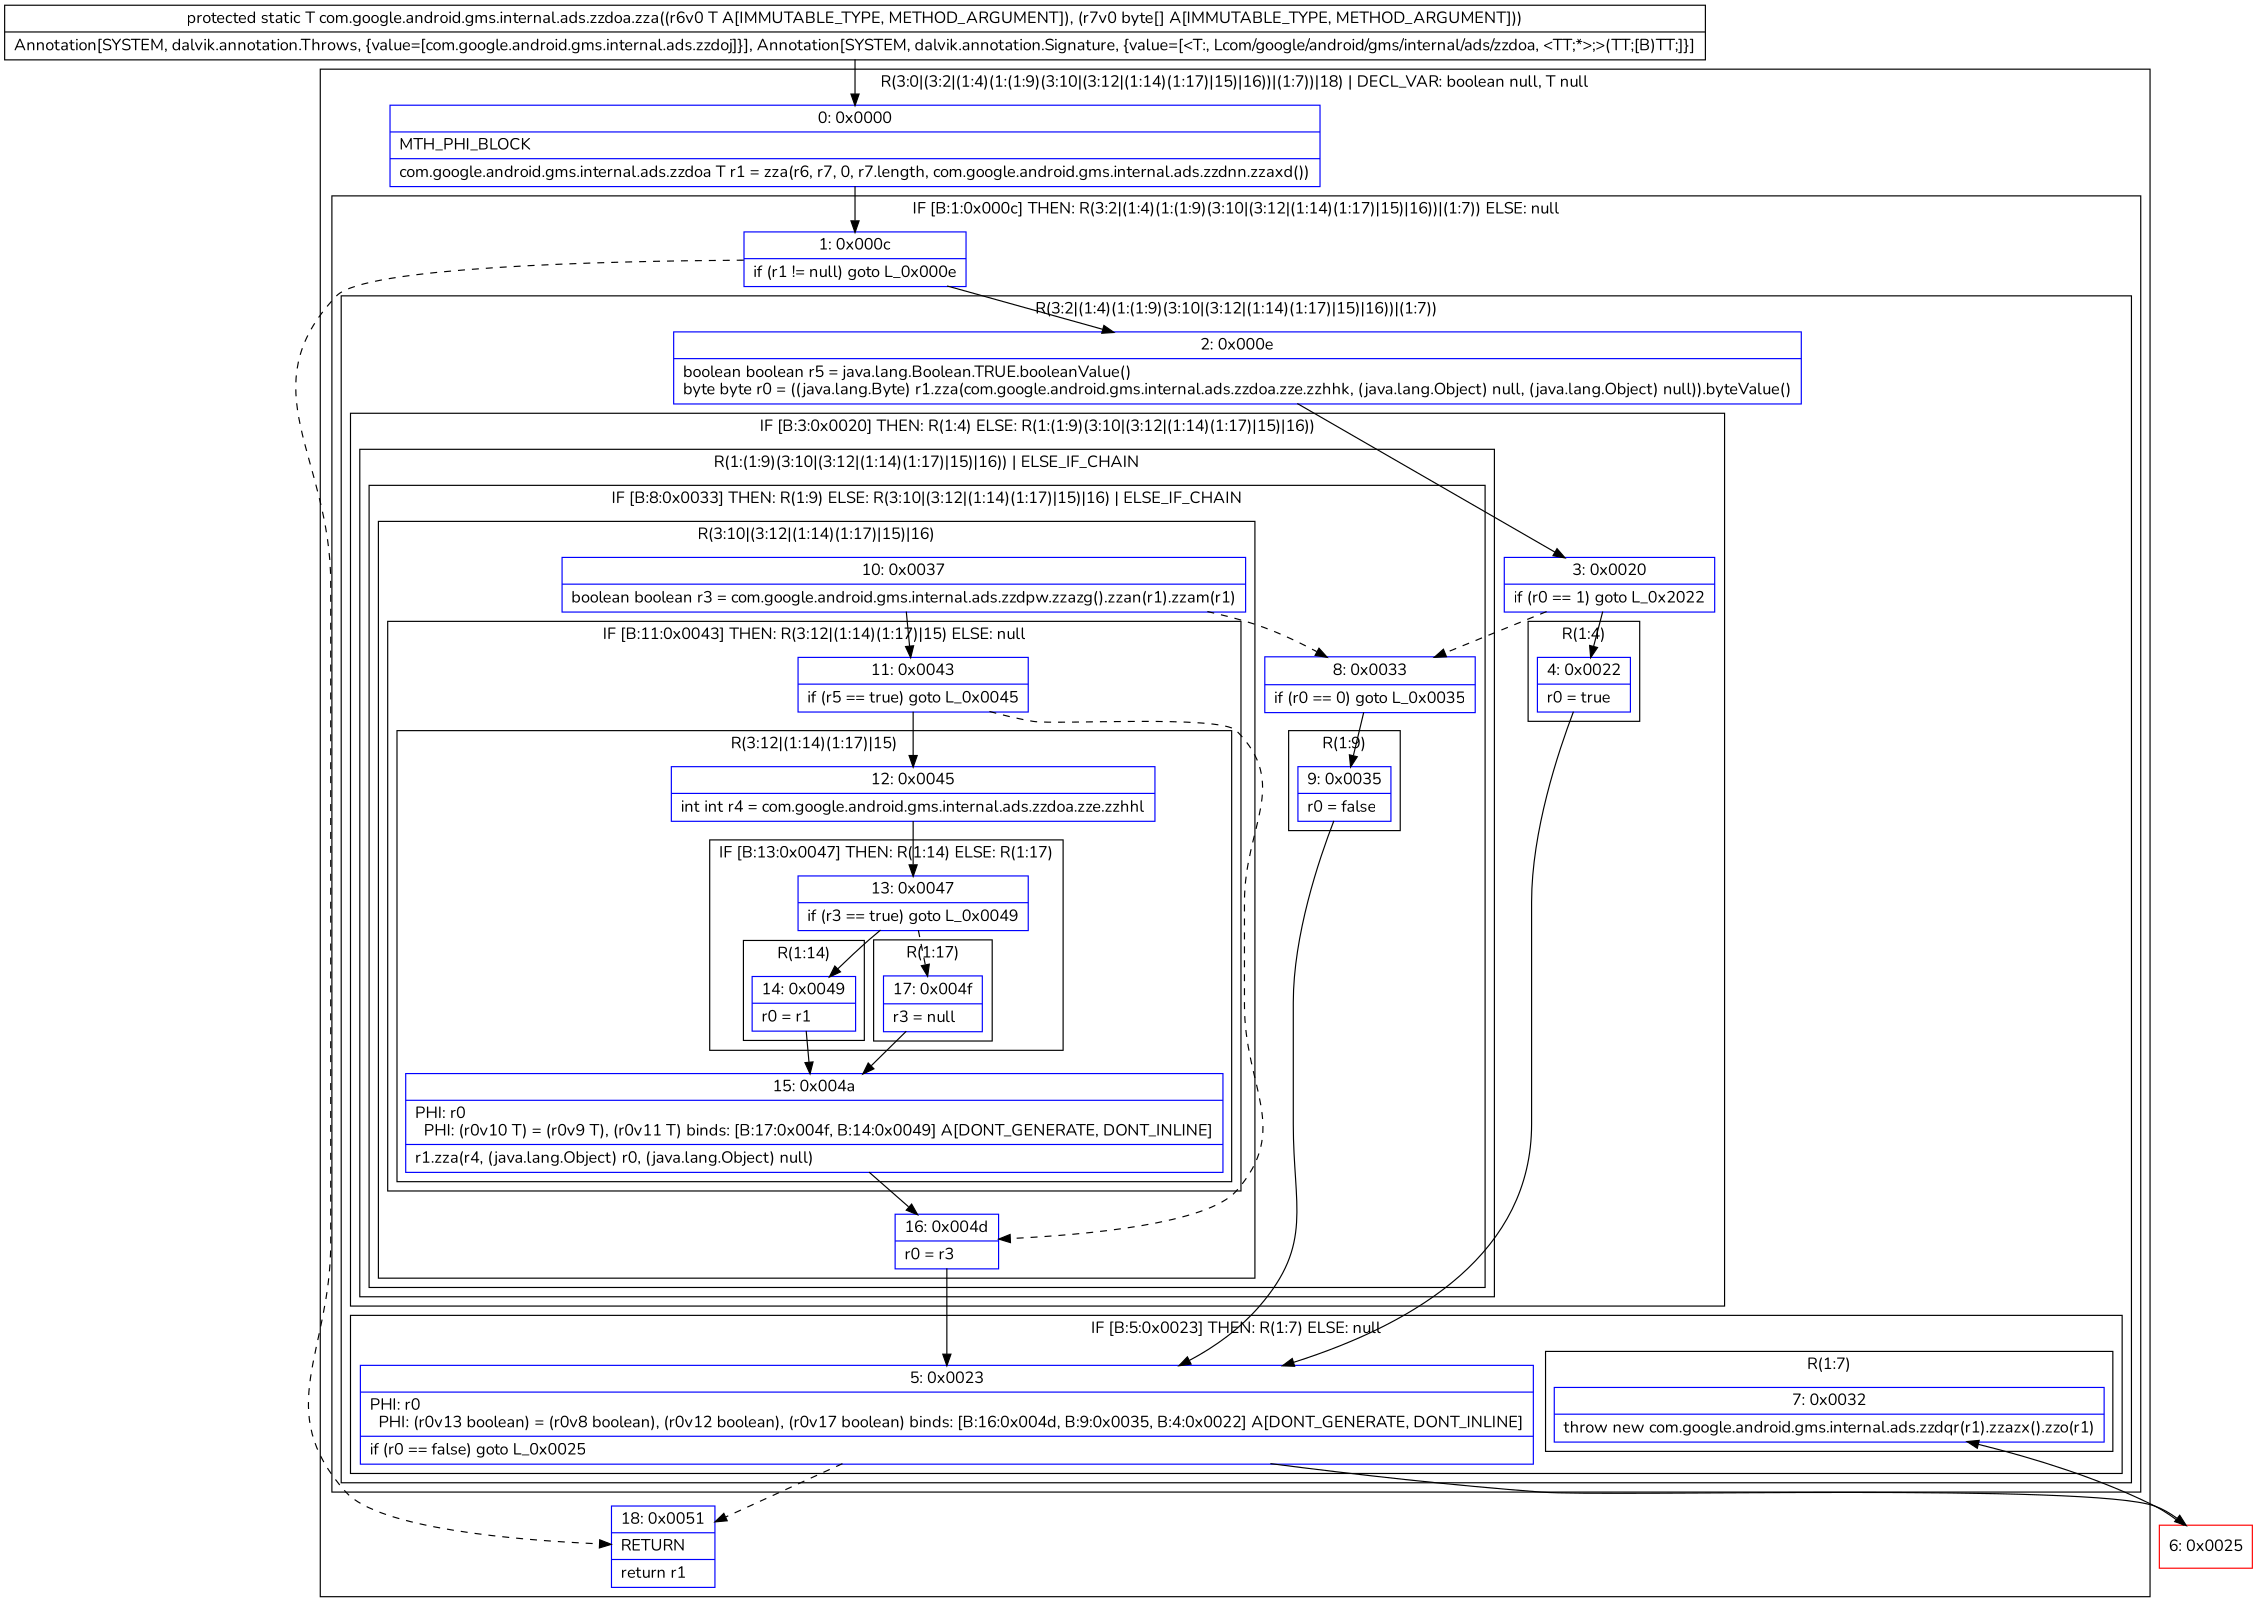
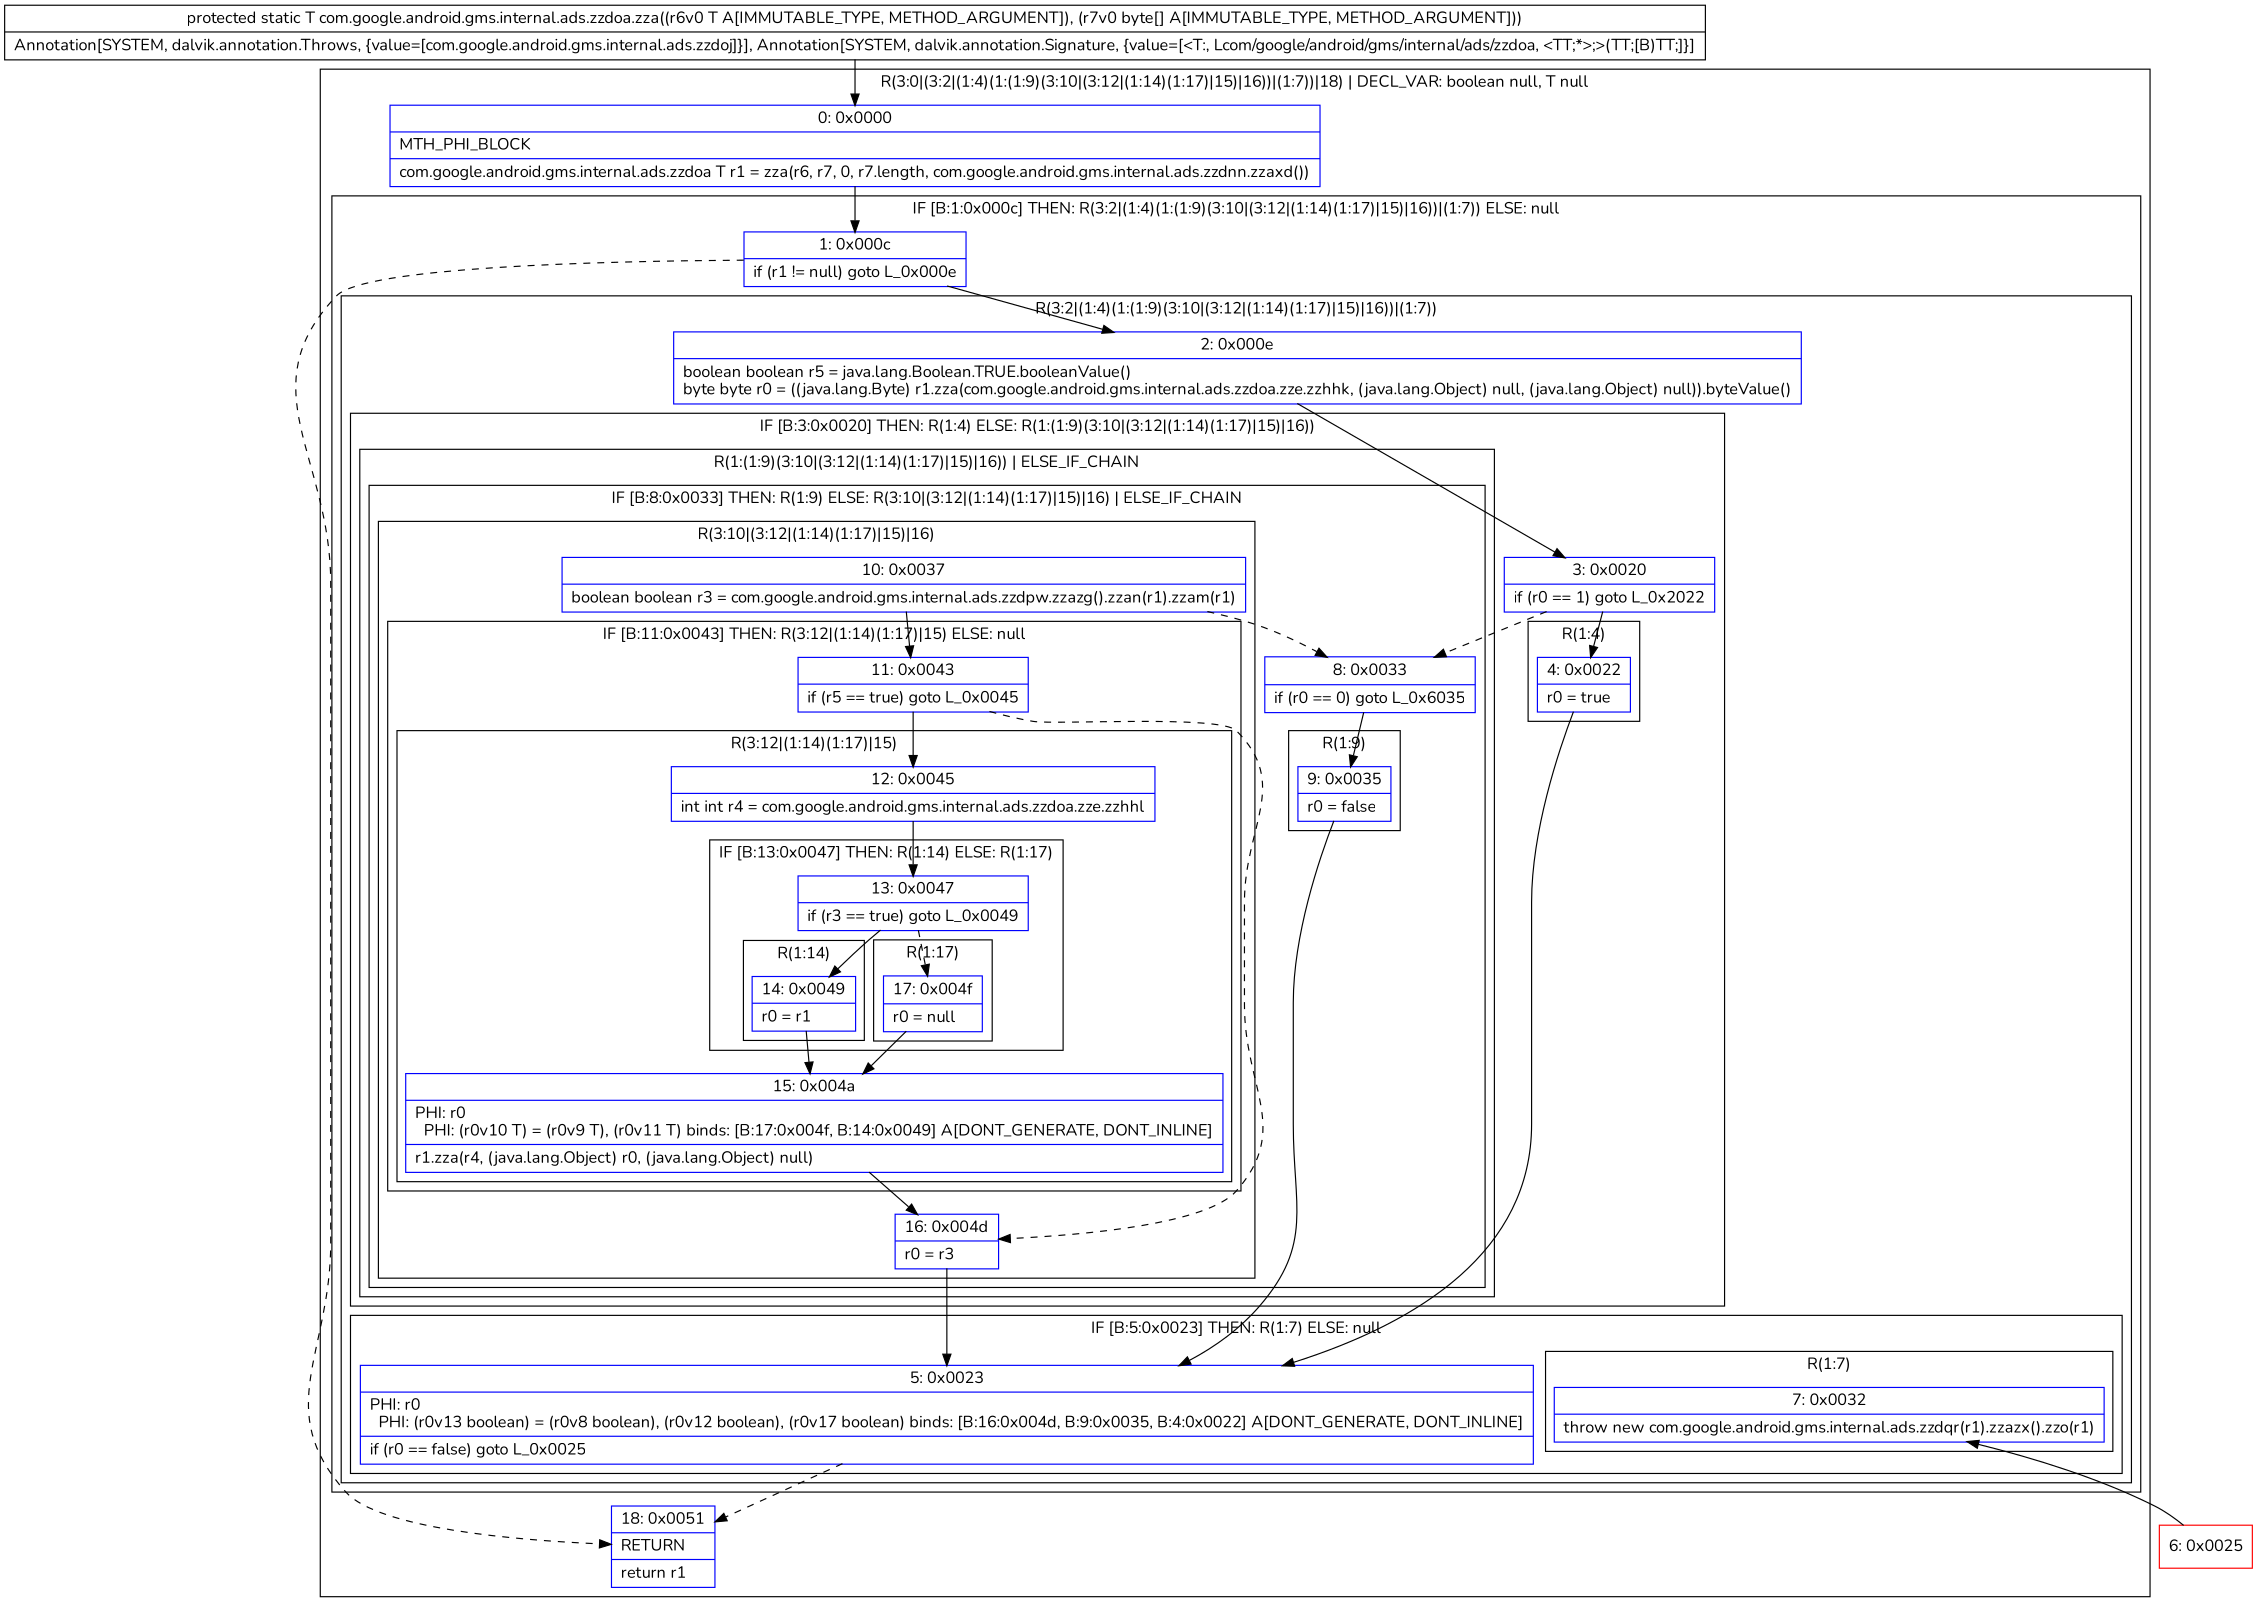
(1370, 698) -> (1370, 698)
(925, 1017) -> (925, 1017)
(1725, 1493) -> none
